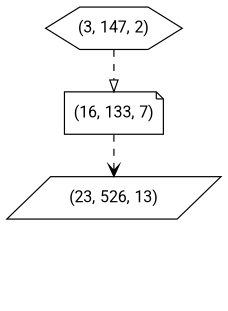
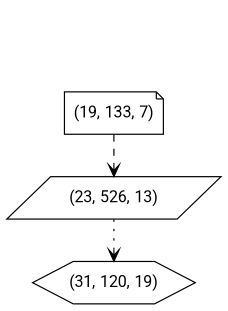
(114, 28) -> none
(114, 113) -> (114, 113)
none -> (114, 283)
